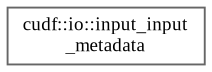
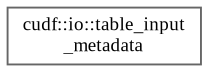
(106, 36) -> (104, 36)
